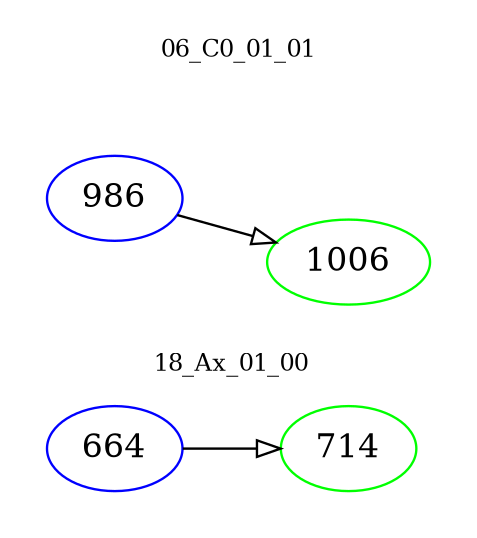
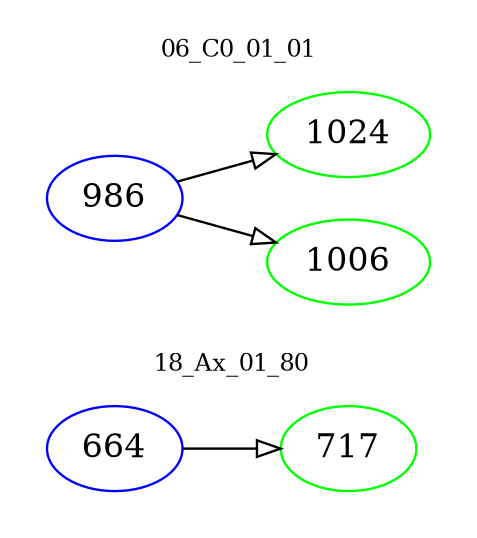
none -> (349, 135)
(232, 365) -> (232, 365)
(349, 449) -> (349, 449)
